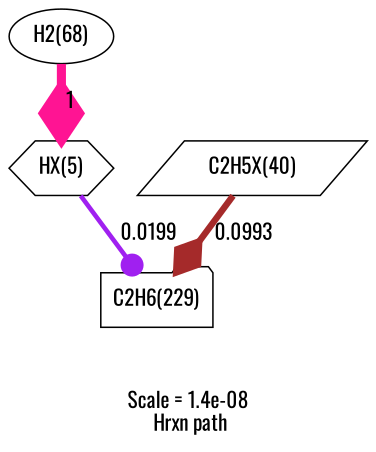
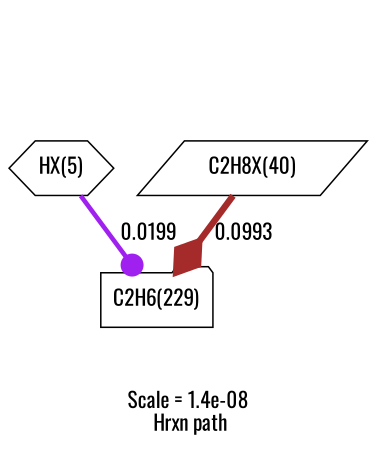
(61, 36) -> none
(252, 168) -> (252, 168)
